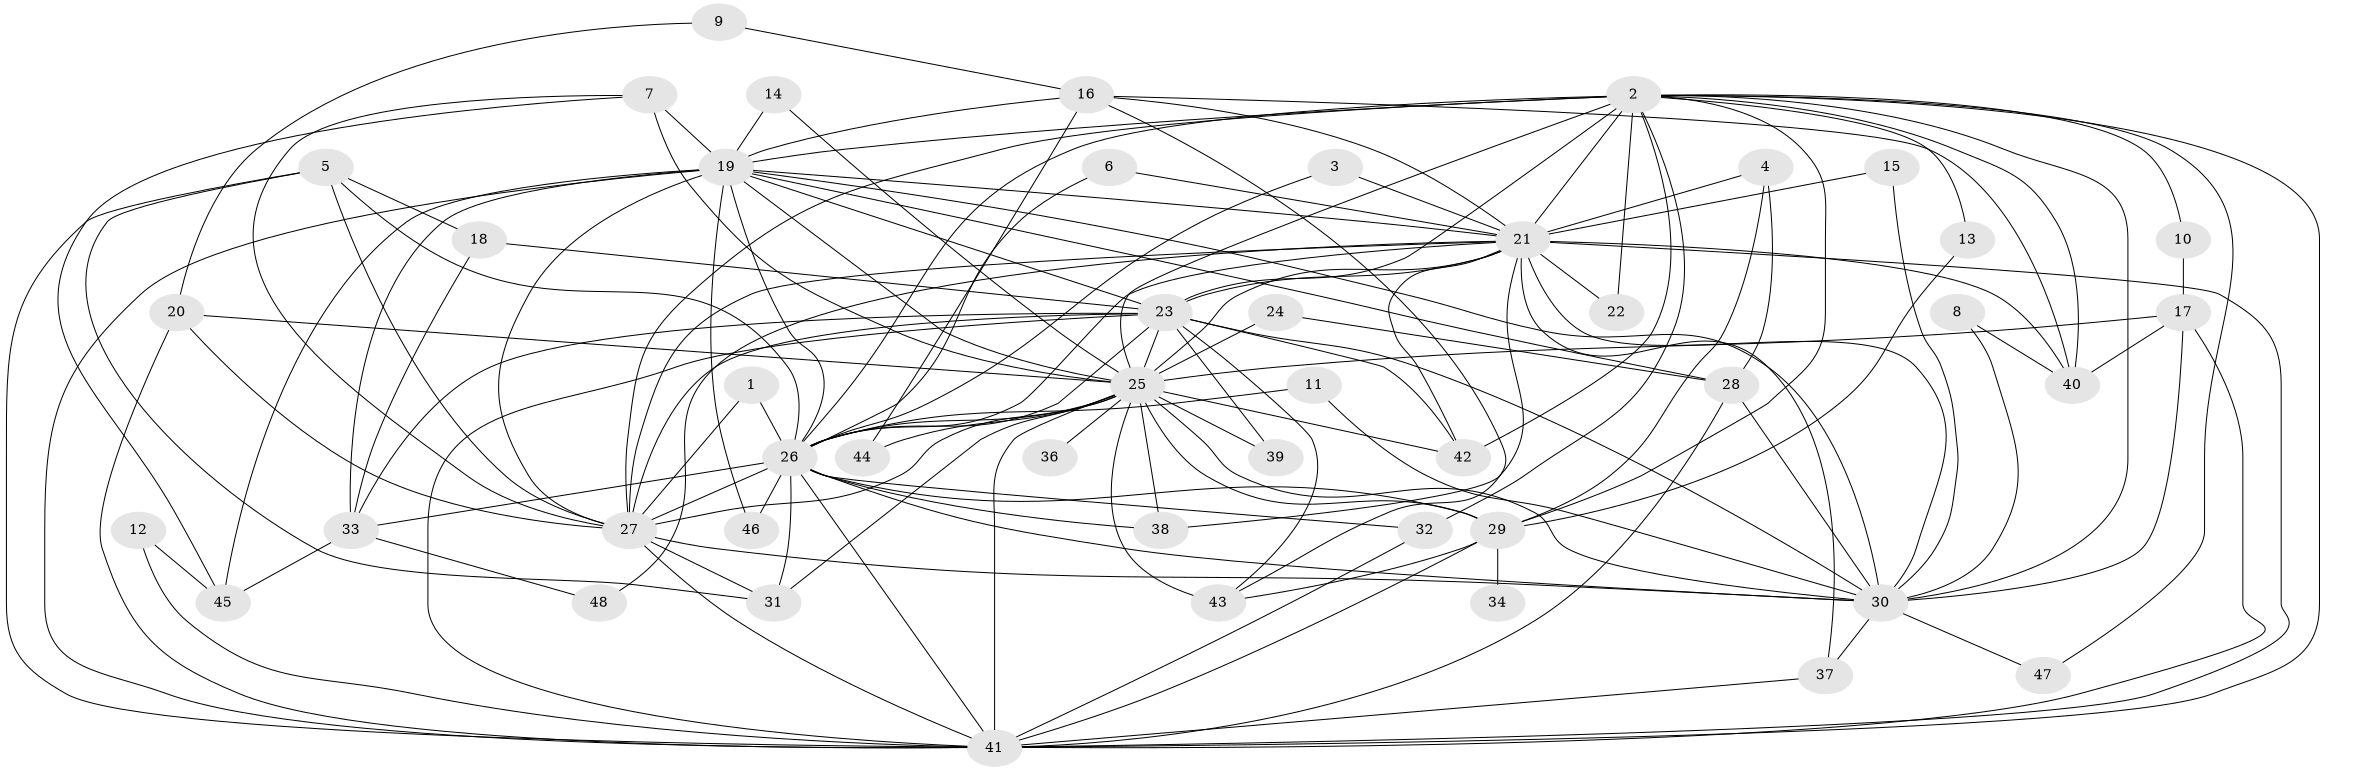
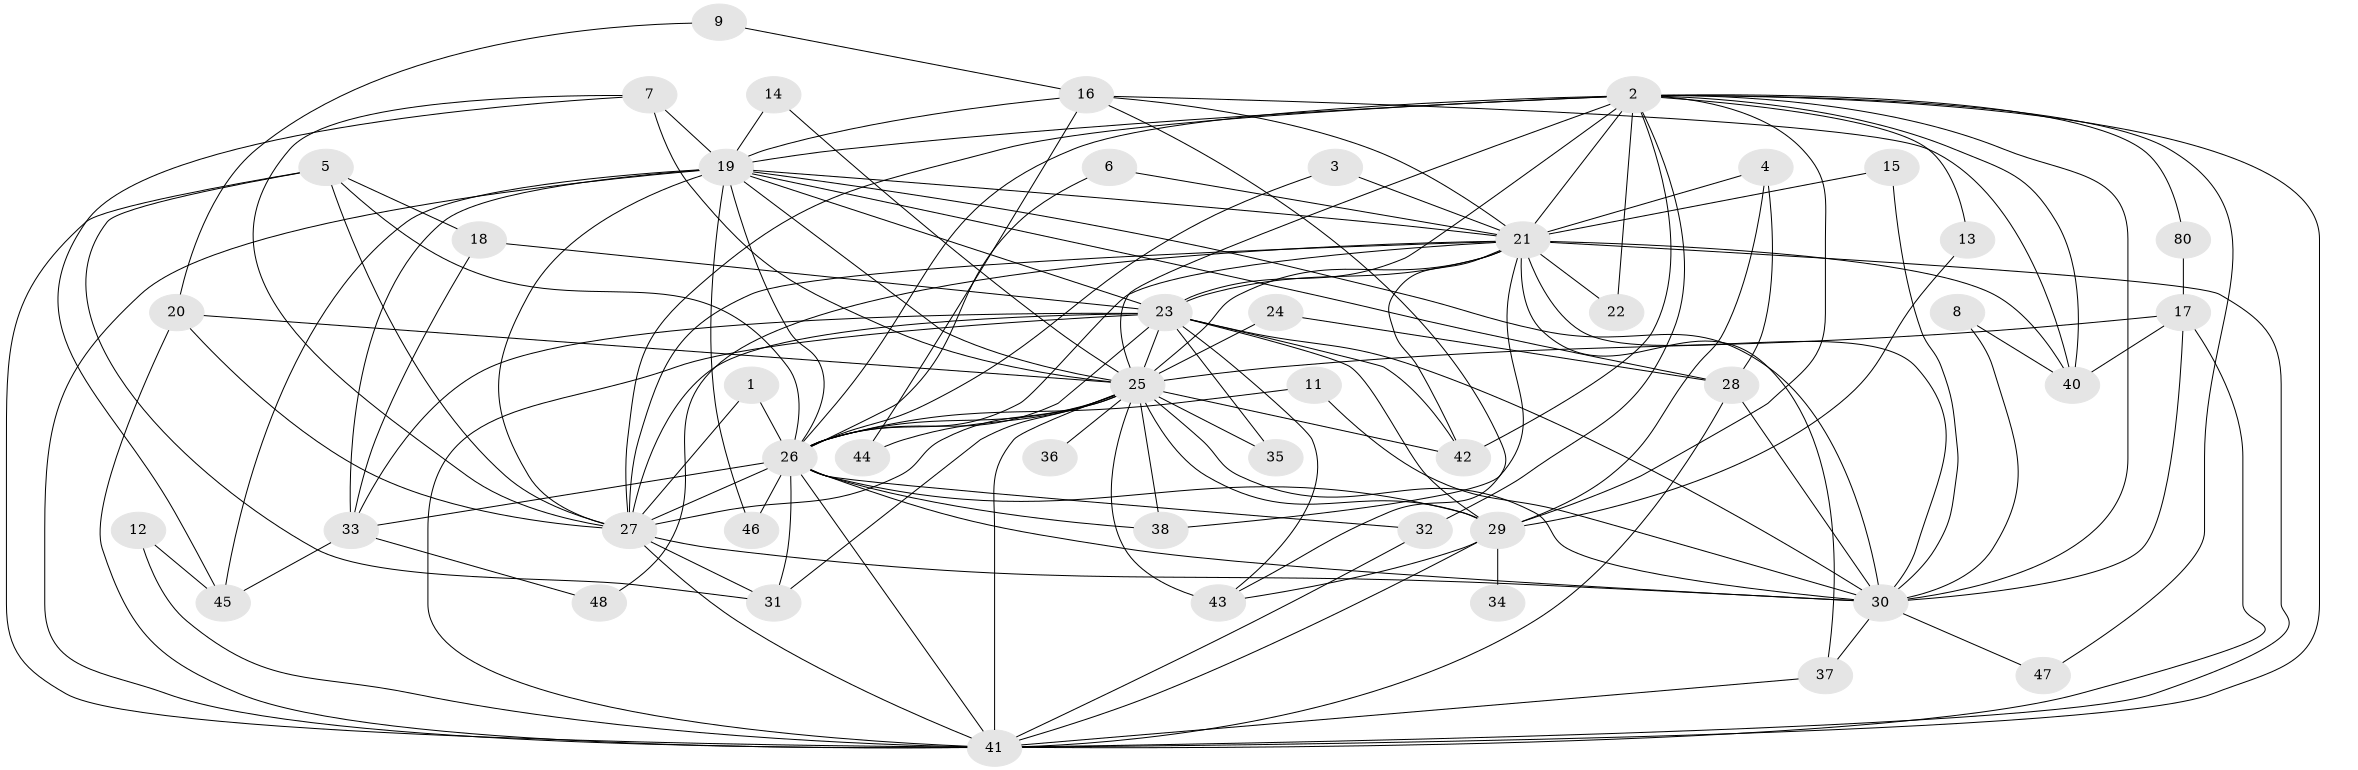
(2183, 240) -> (2183, 240)
none -> (1362, 378)
(1276, 458) -> (1276, 458)
